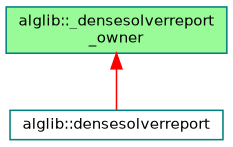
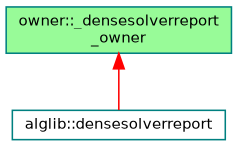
(117, 30) -> (119, 30)
